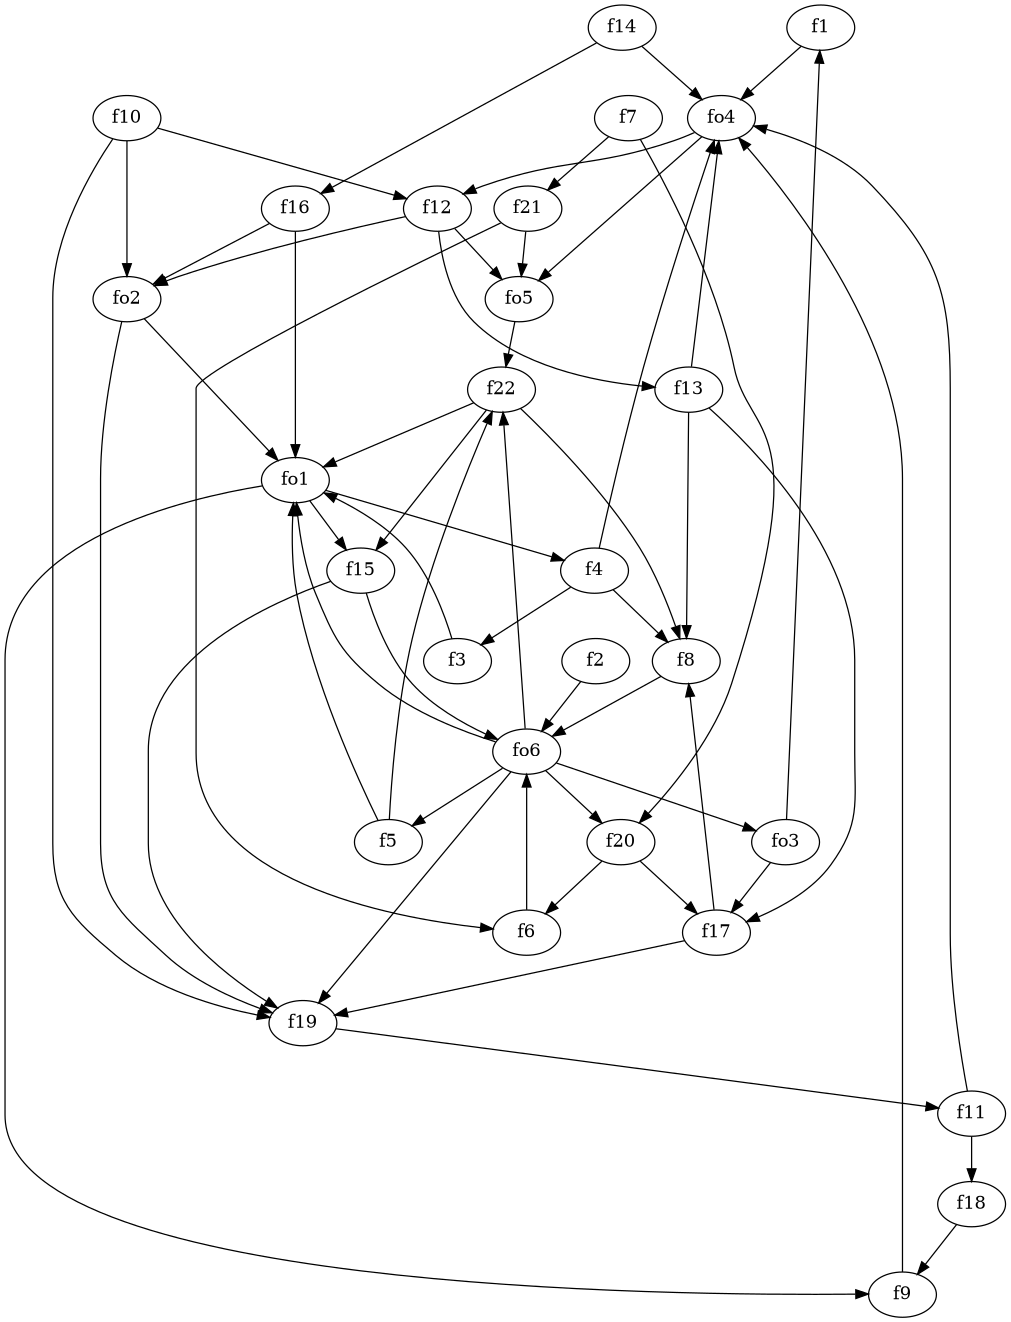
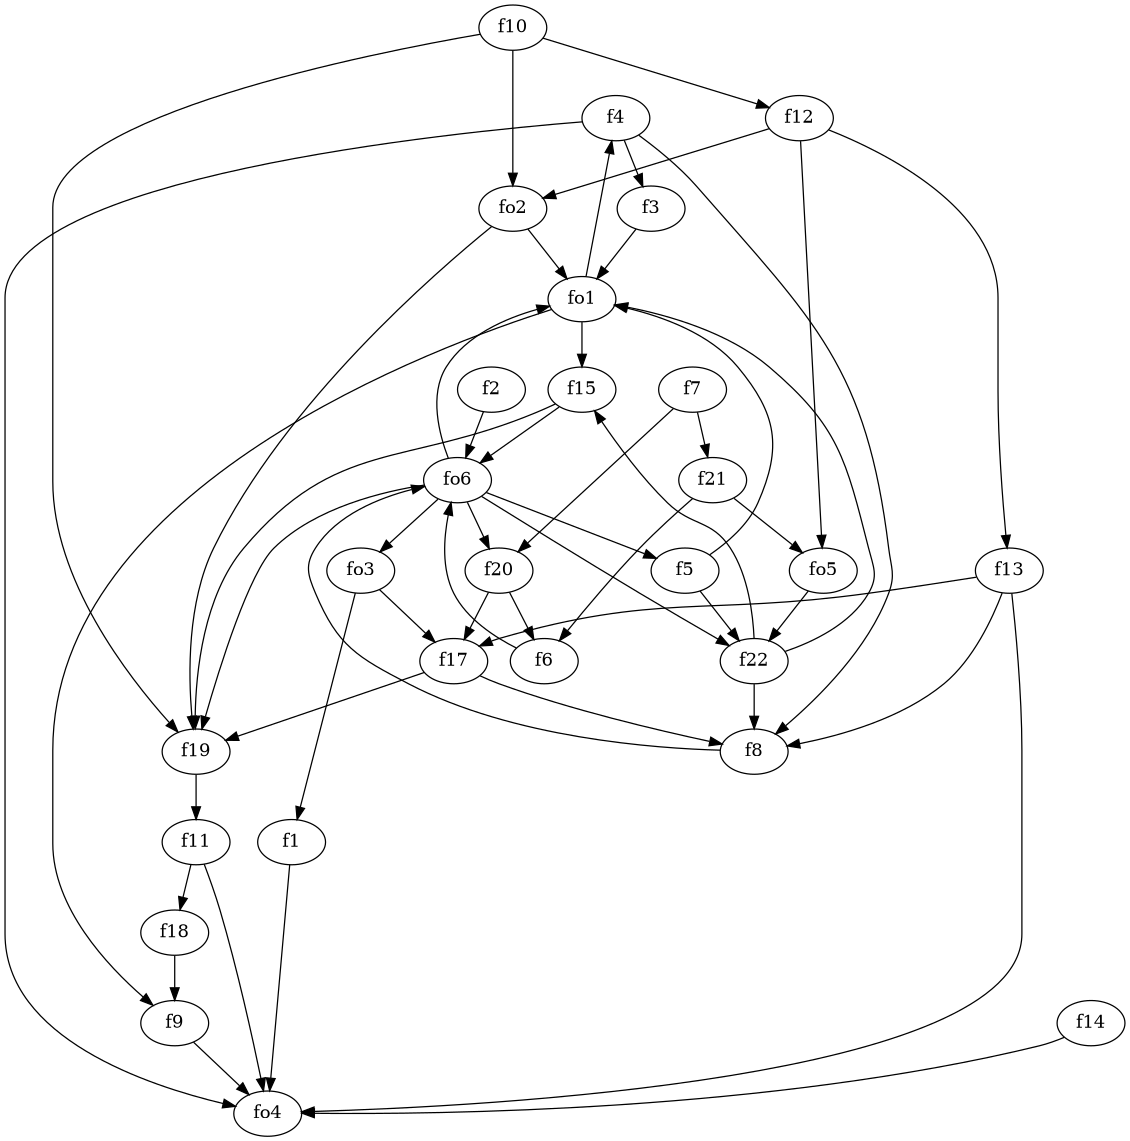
(597, 160) -> none
(625, 204) -> none
(295, 209) -> none
